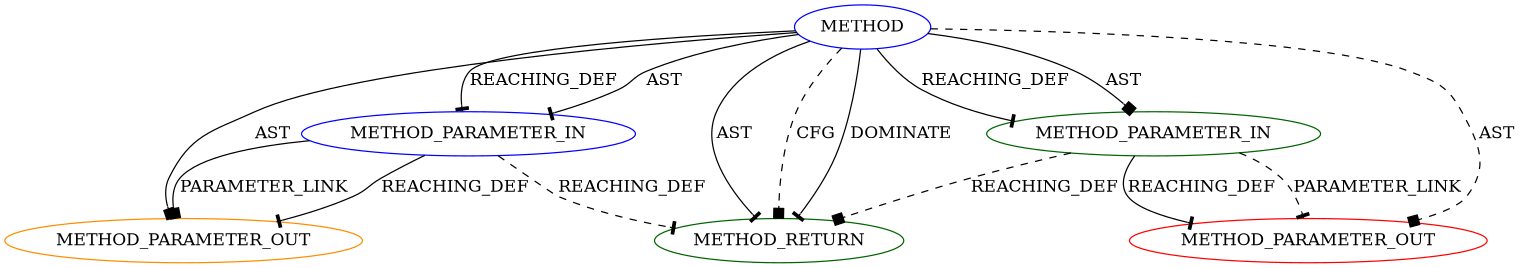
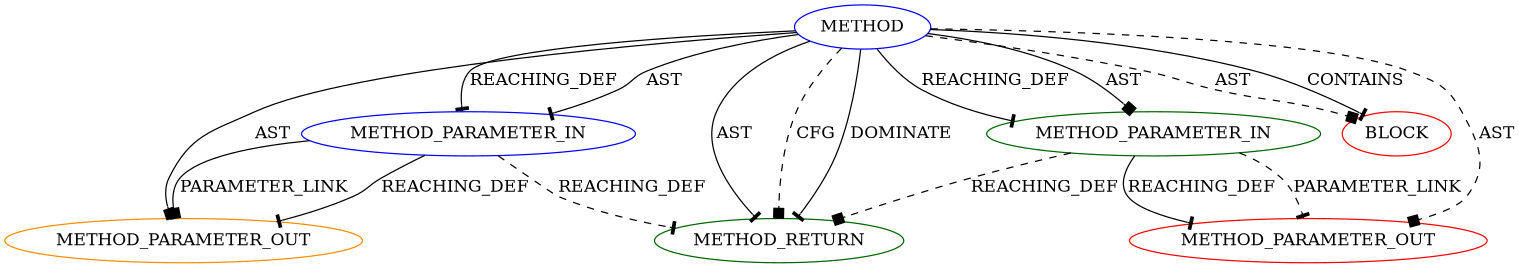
none -> (1397, 134)
